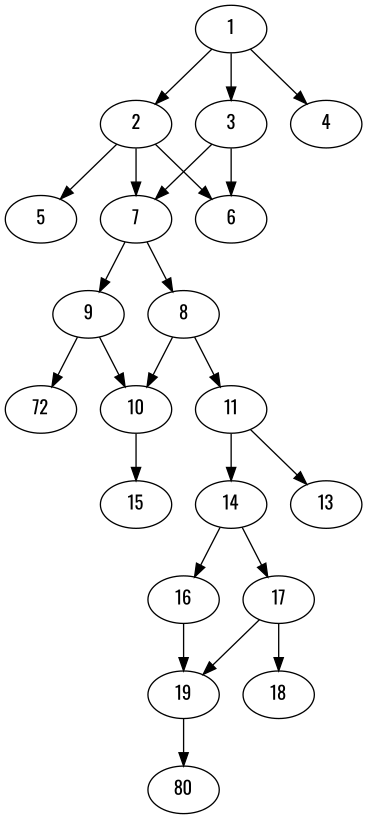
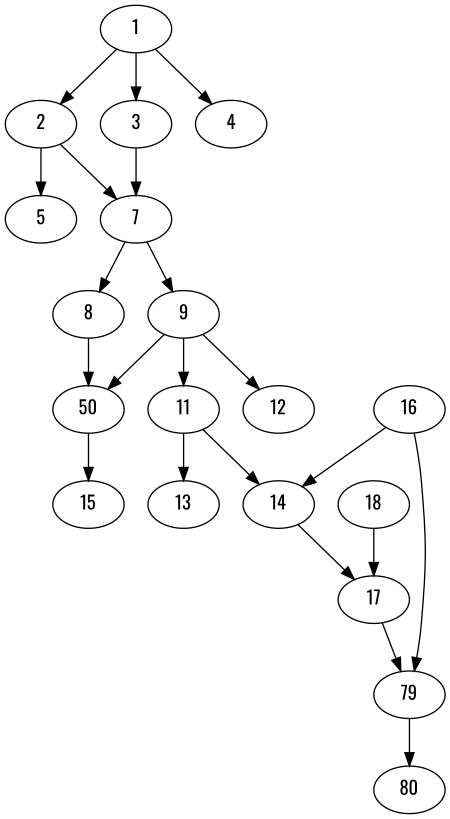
(231, 219) -> none
(204, 356) -> (184, 355)
(41, 409) -> (279, 409)
(136, 409) -> (88, 409)
(210, 546) -> (350, 453)
(279, 641) -> (374, 546)
(184, 695) -> (409, 695)
